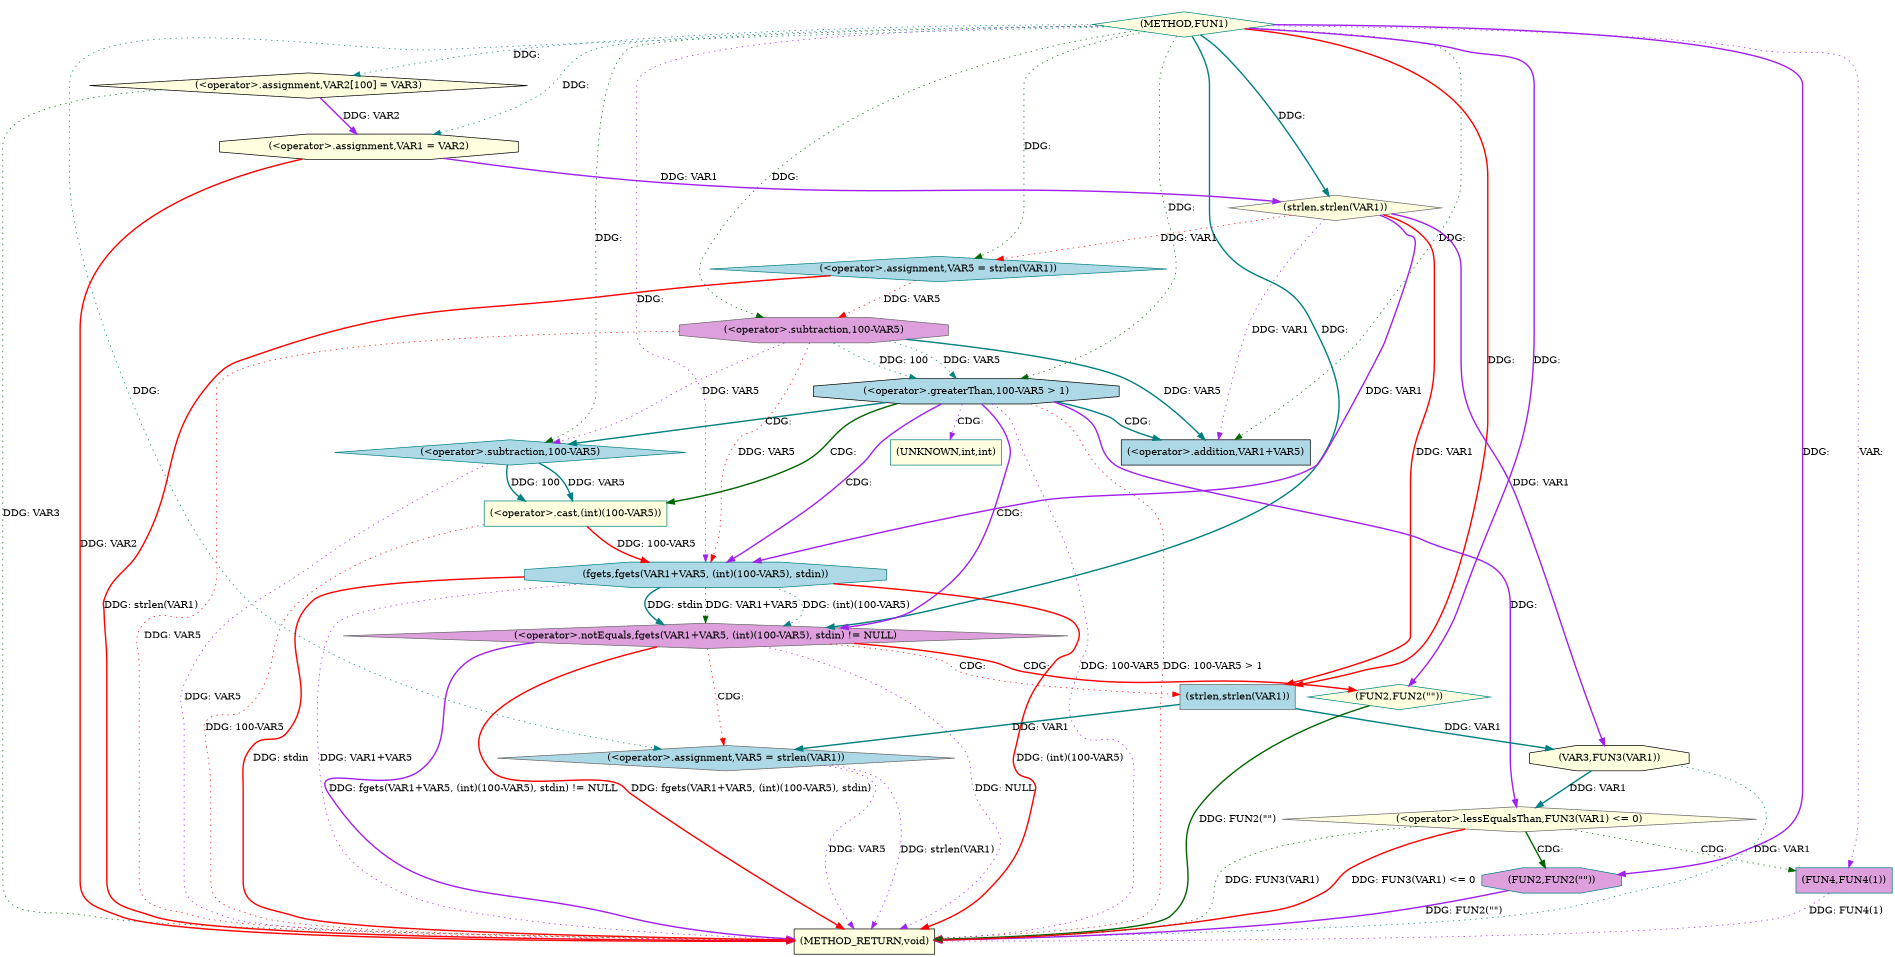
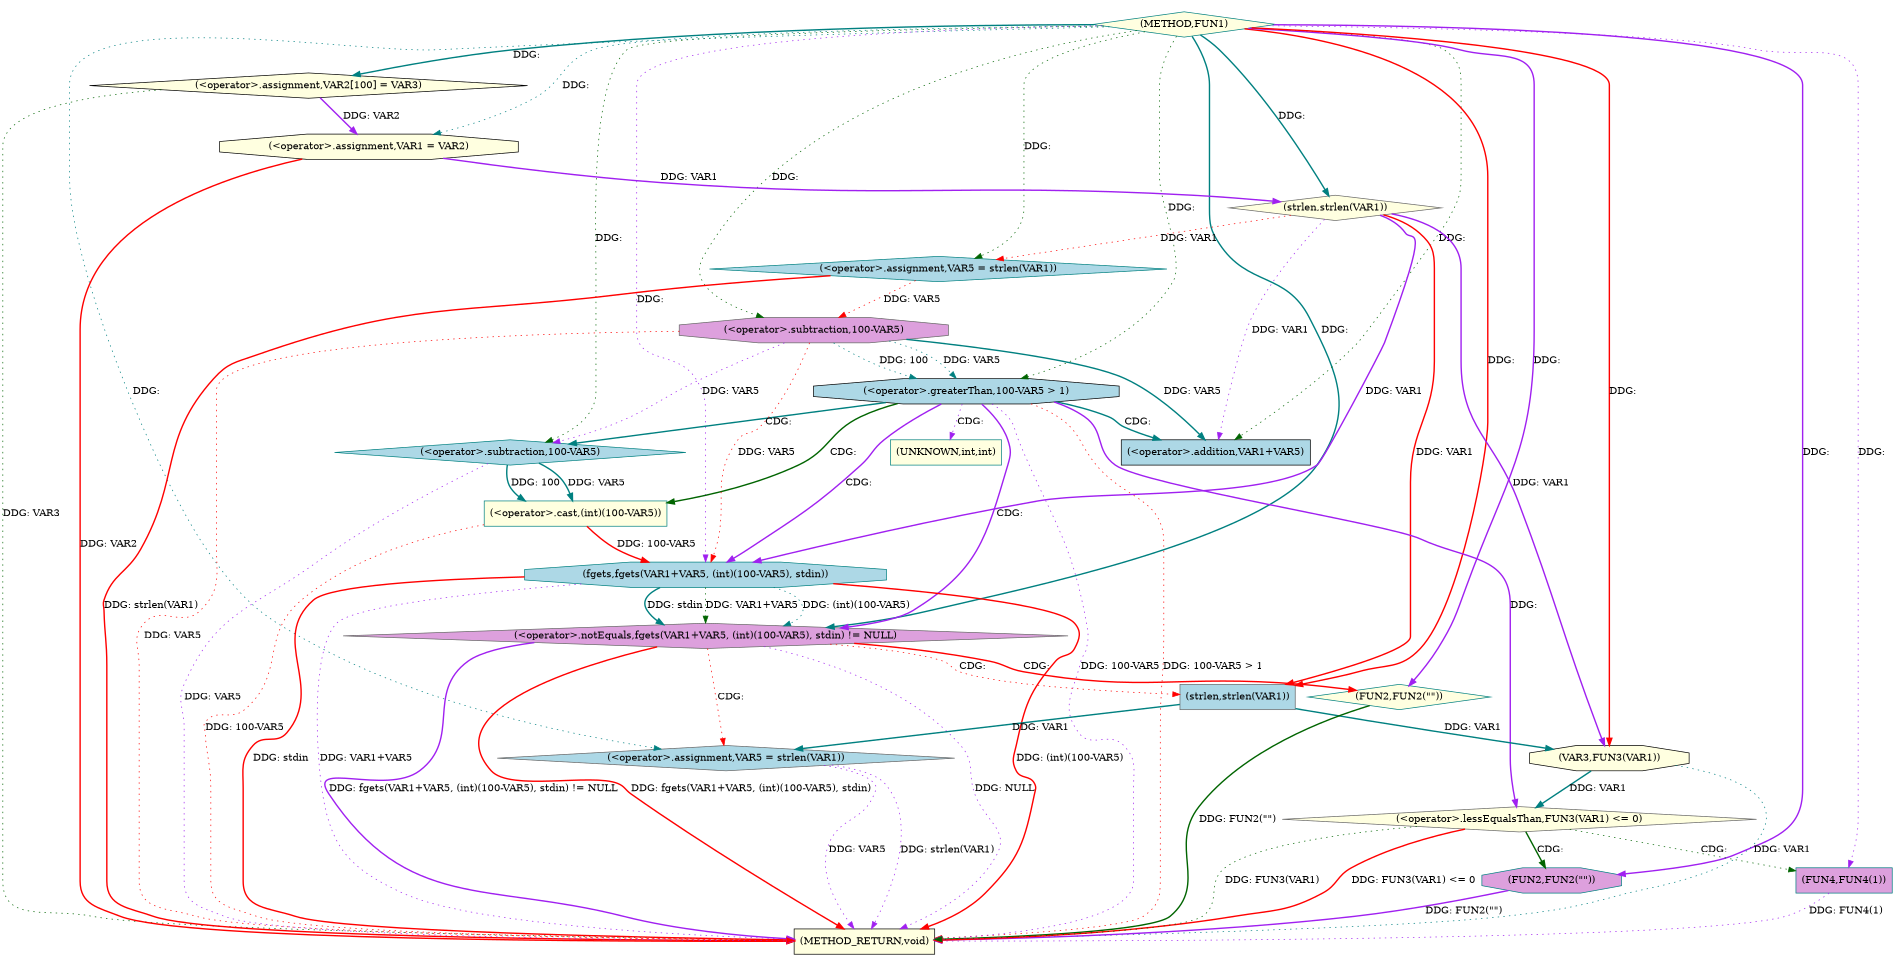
(726, 34) -> (726, 34)
none -> (1609, 228)
(1873, 452) -> (1873, 452)
